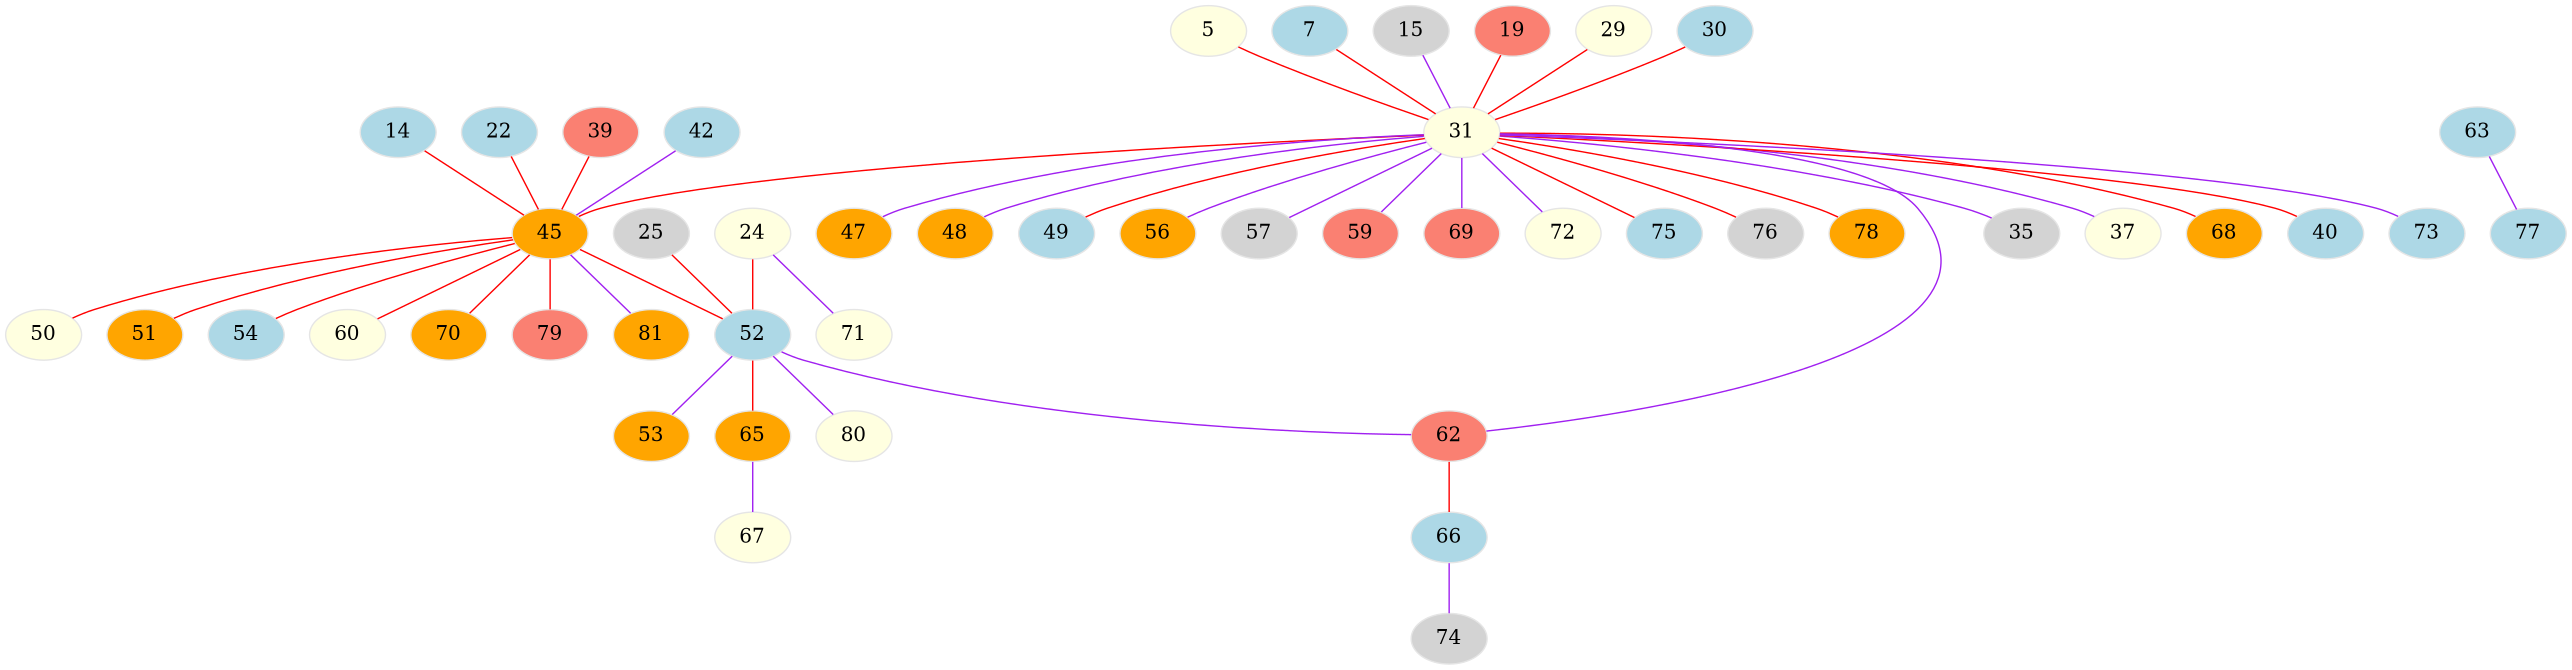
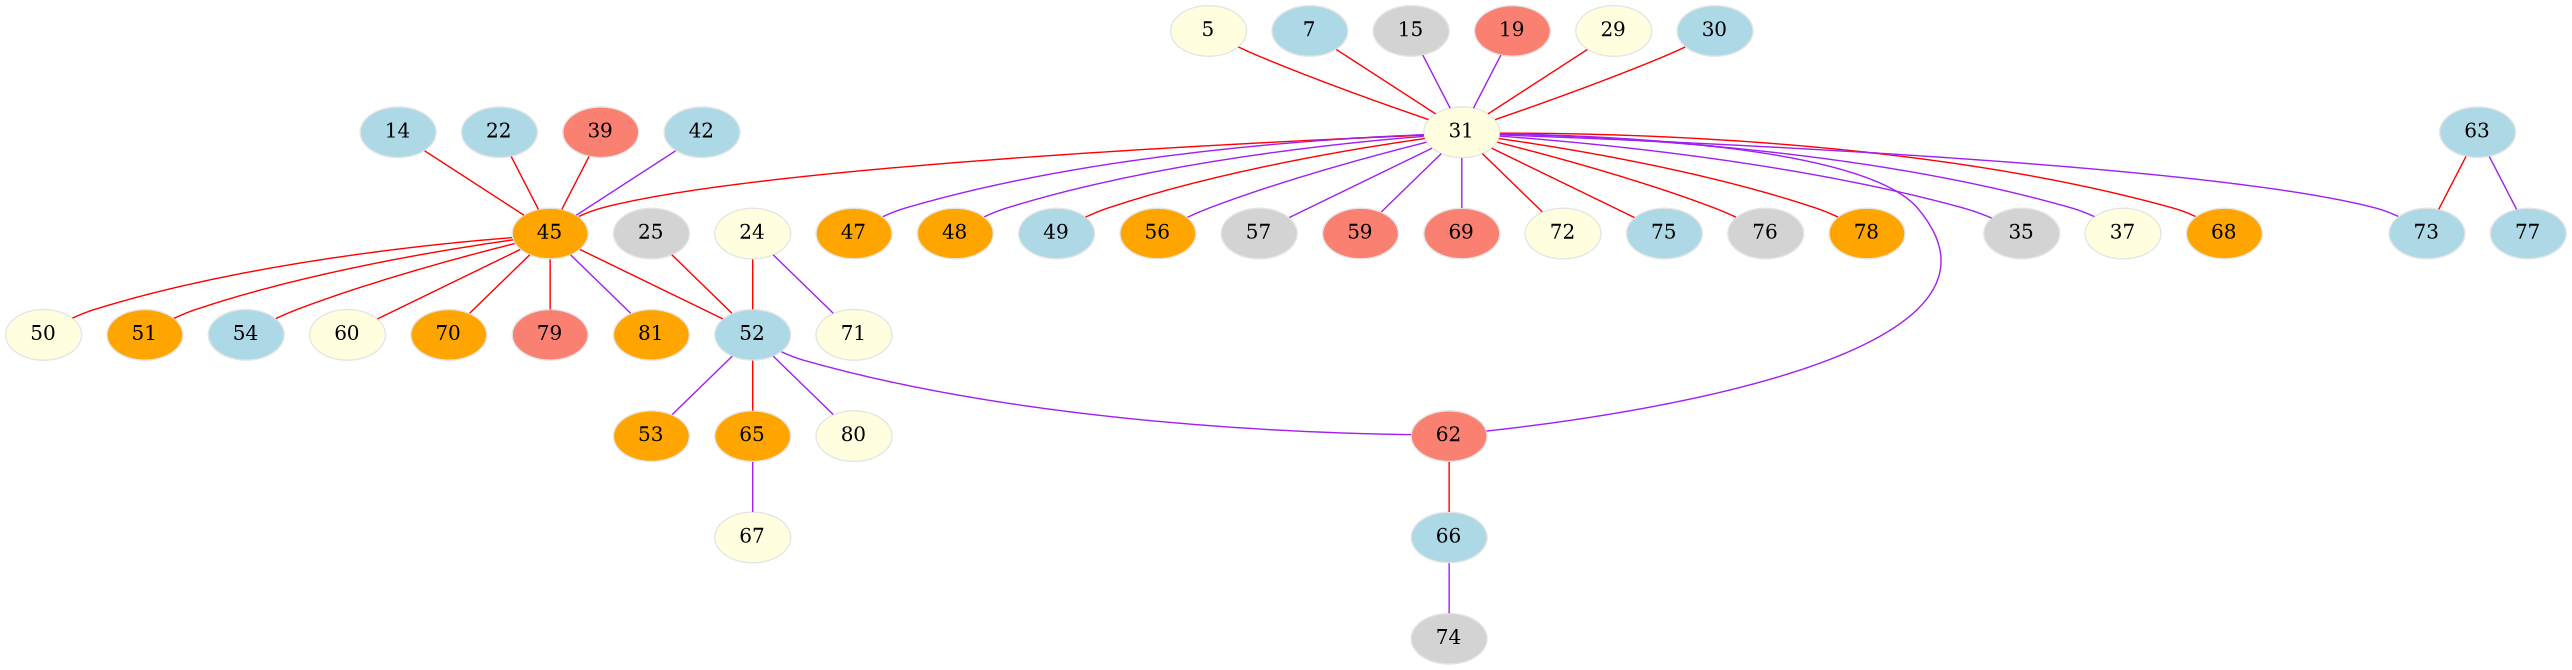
(1487, 82) -> (1487, 82)
(1512, 183) -> (1512, 183)
none -> (2452, 183)
(2326, 234) -> none
